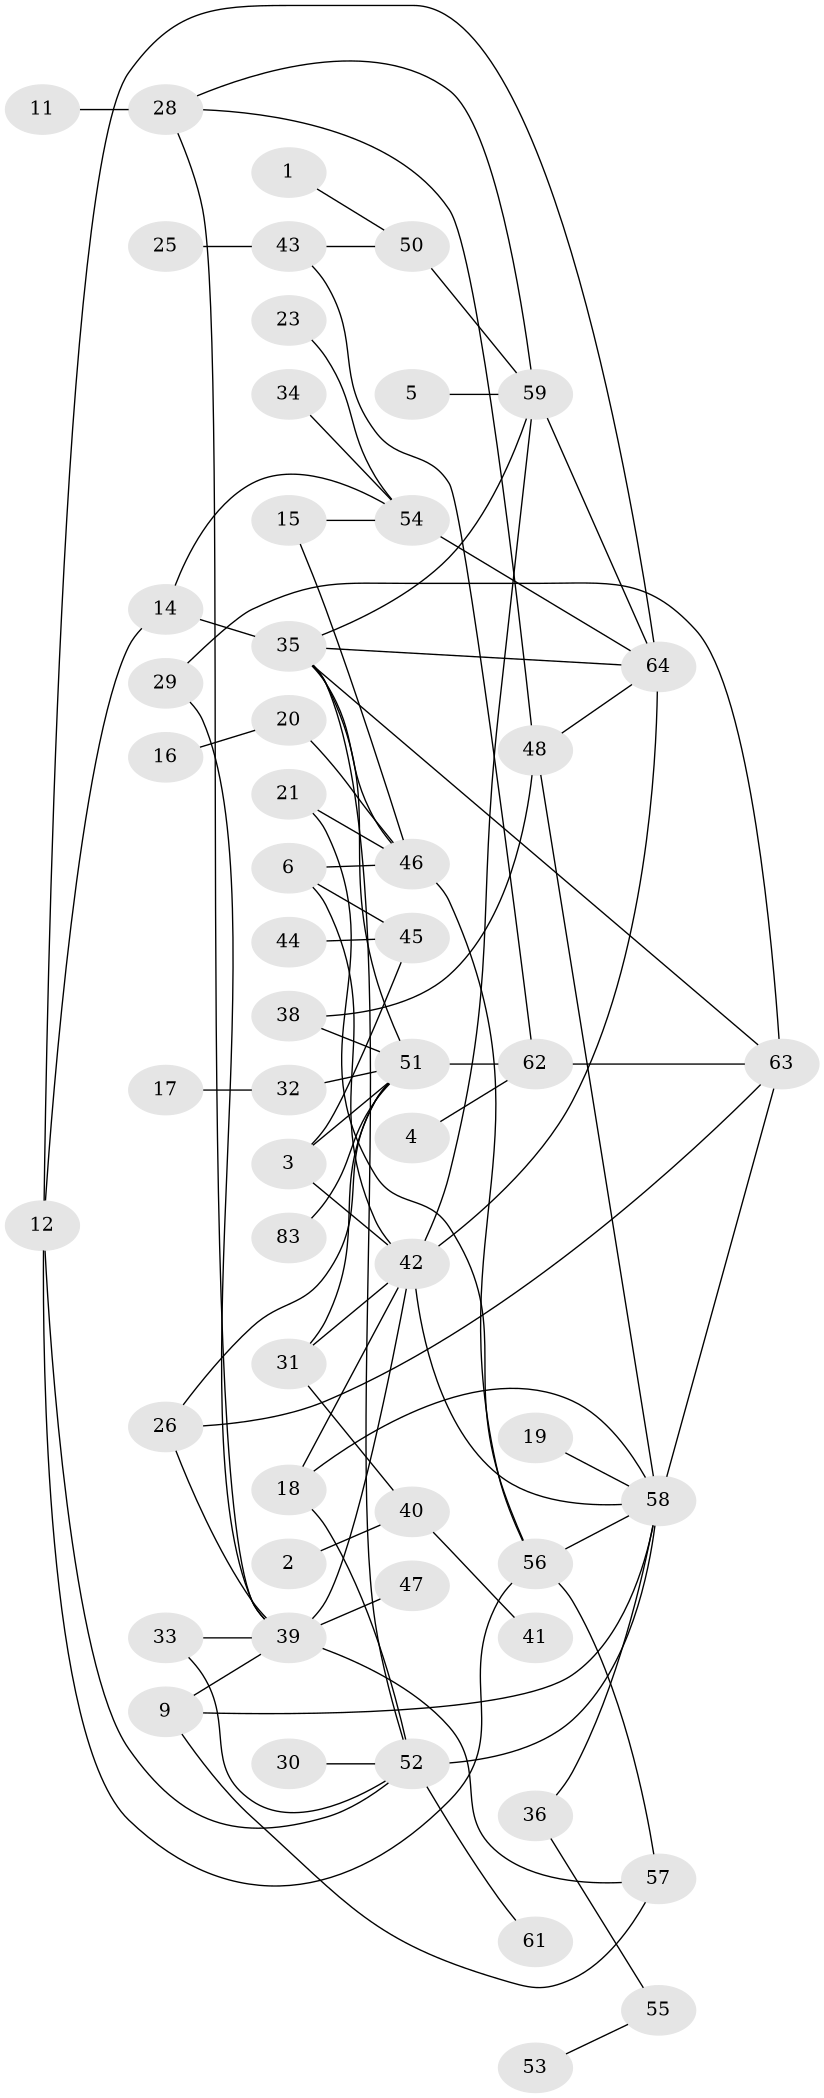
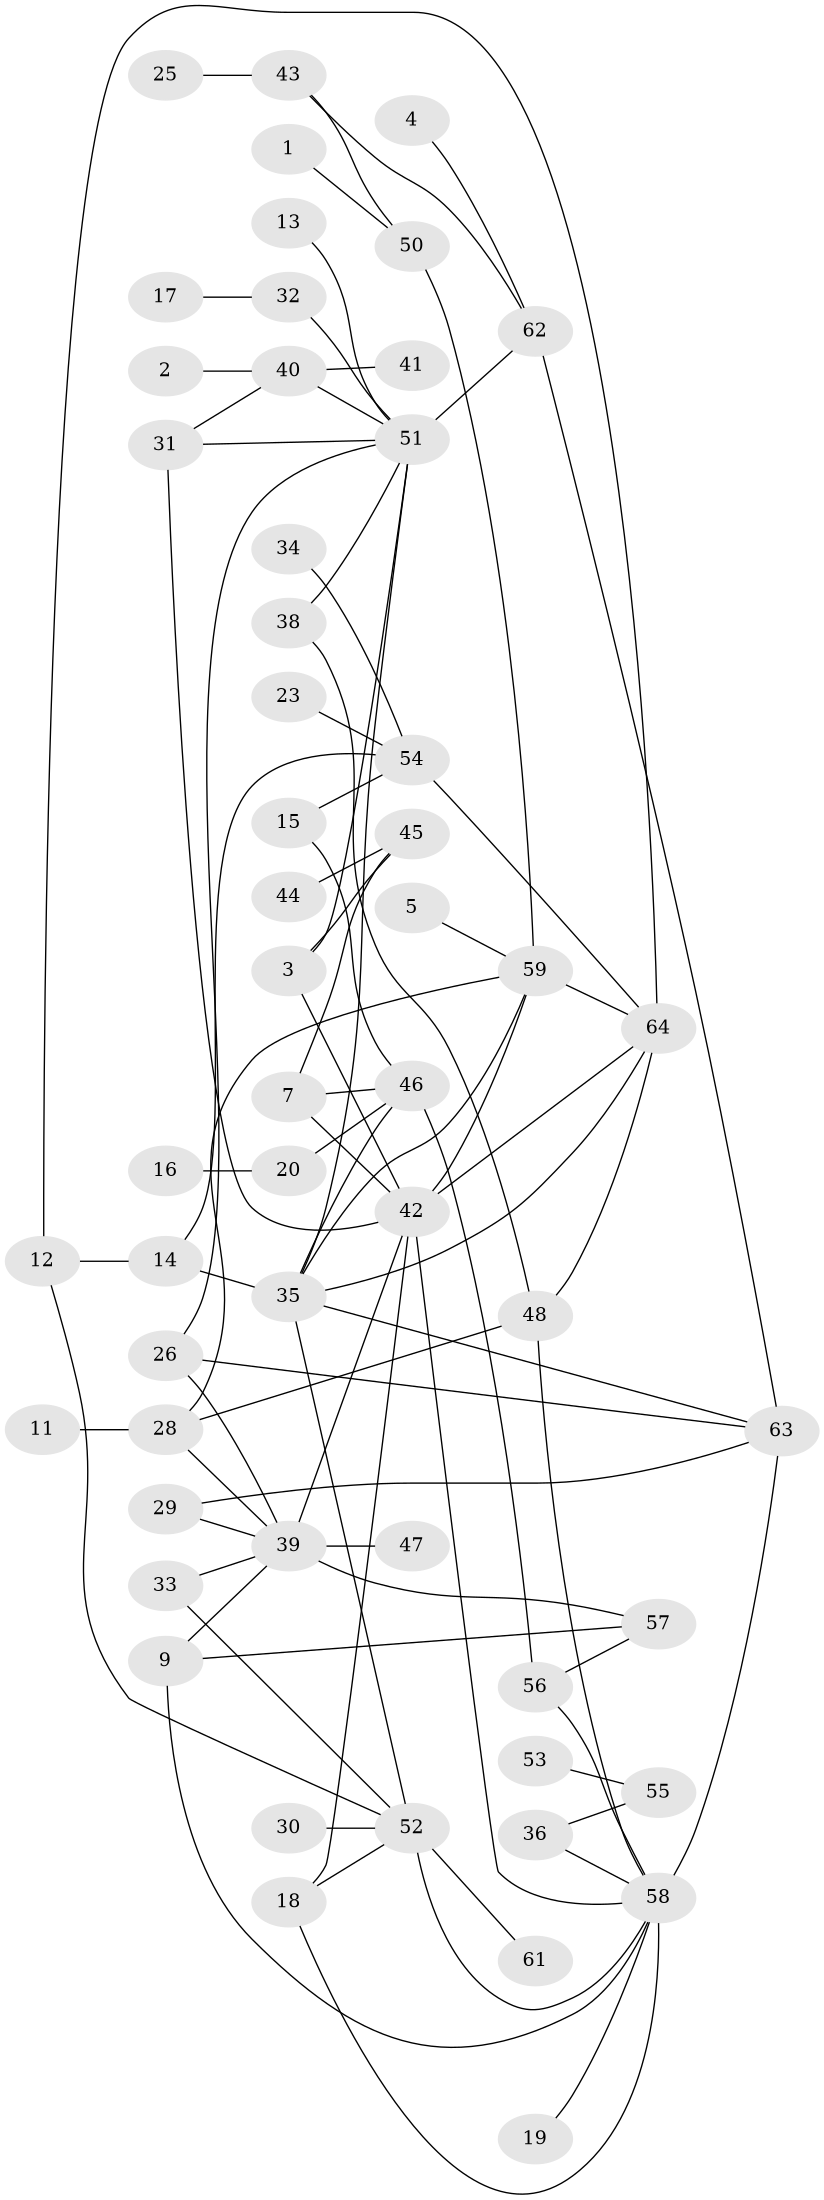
none -> (350, 405)
(289, 794) -> none
(289, 868) -> (289, 1097)
(289, 1238) -> (289, 223)
(134, 1824) -> none
